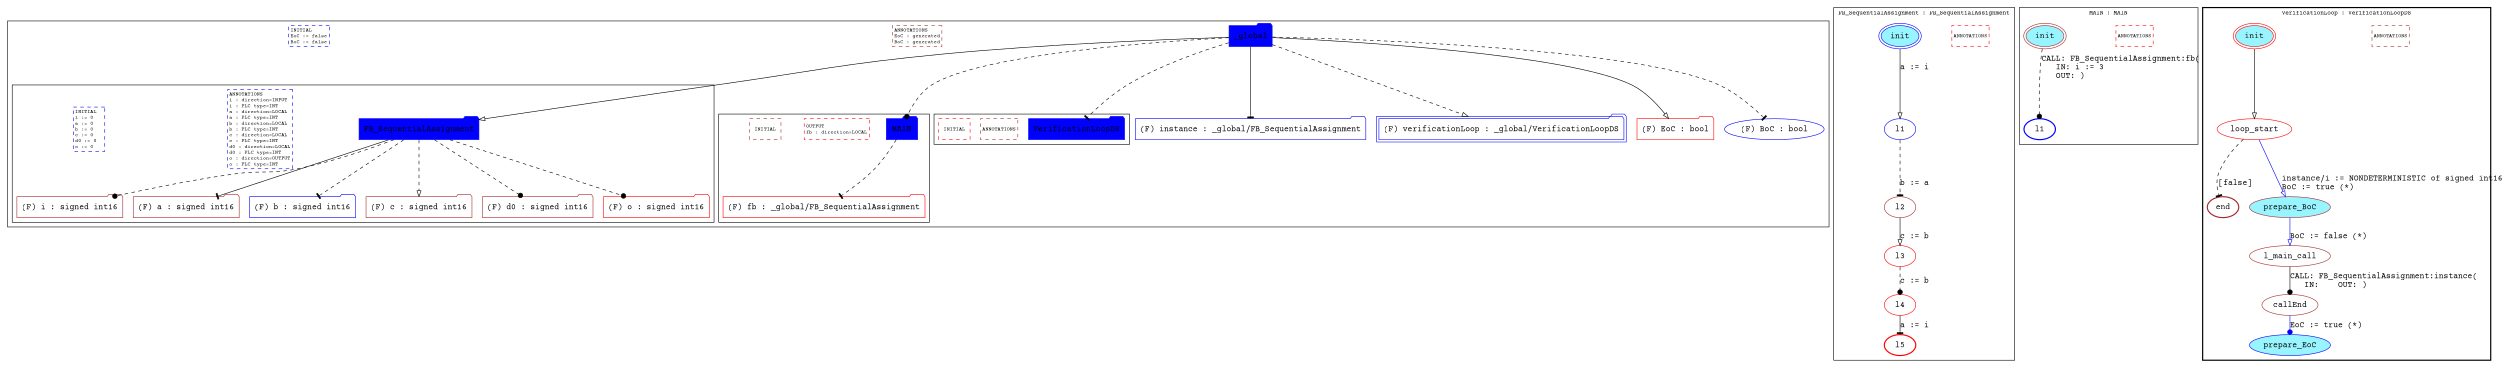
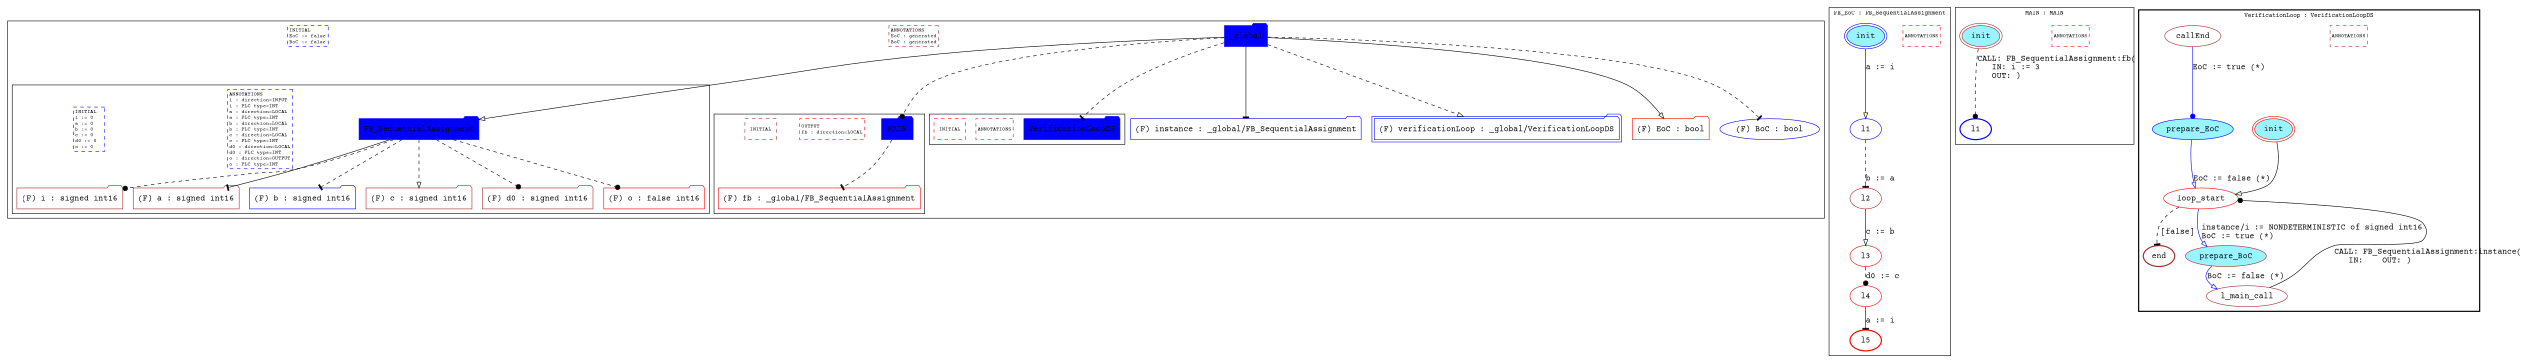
(1924, 13) -> (1890, 13)
none -> (2191, 161)
(656, 207) -> (654, 198)
(2290, 278) -> (2424, 224)
(1915, 280) -> (1883, 276)
